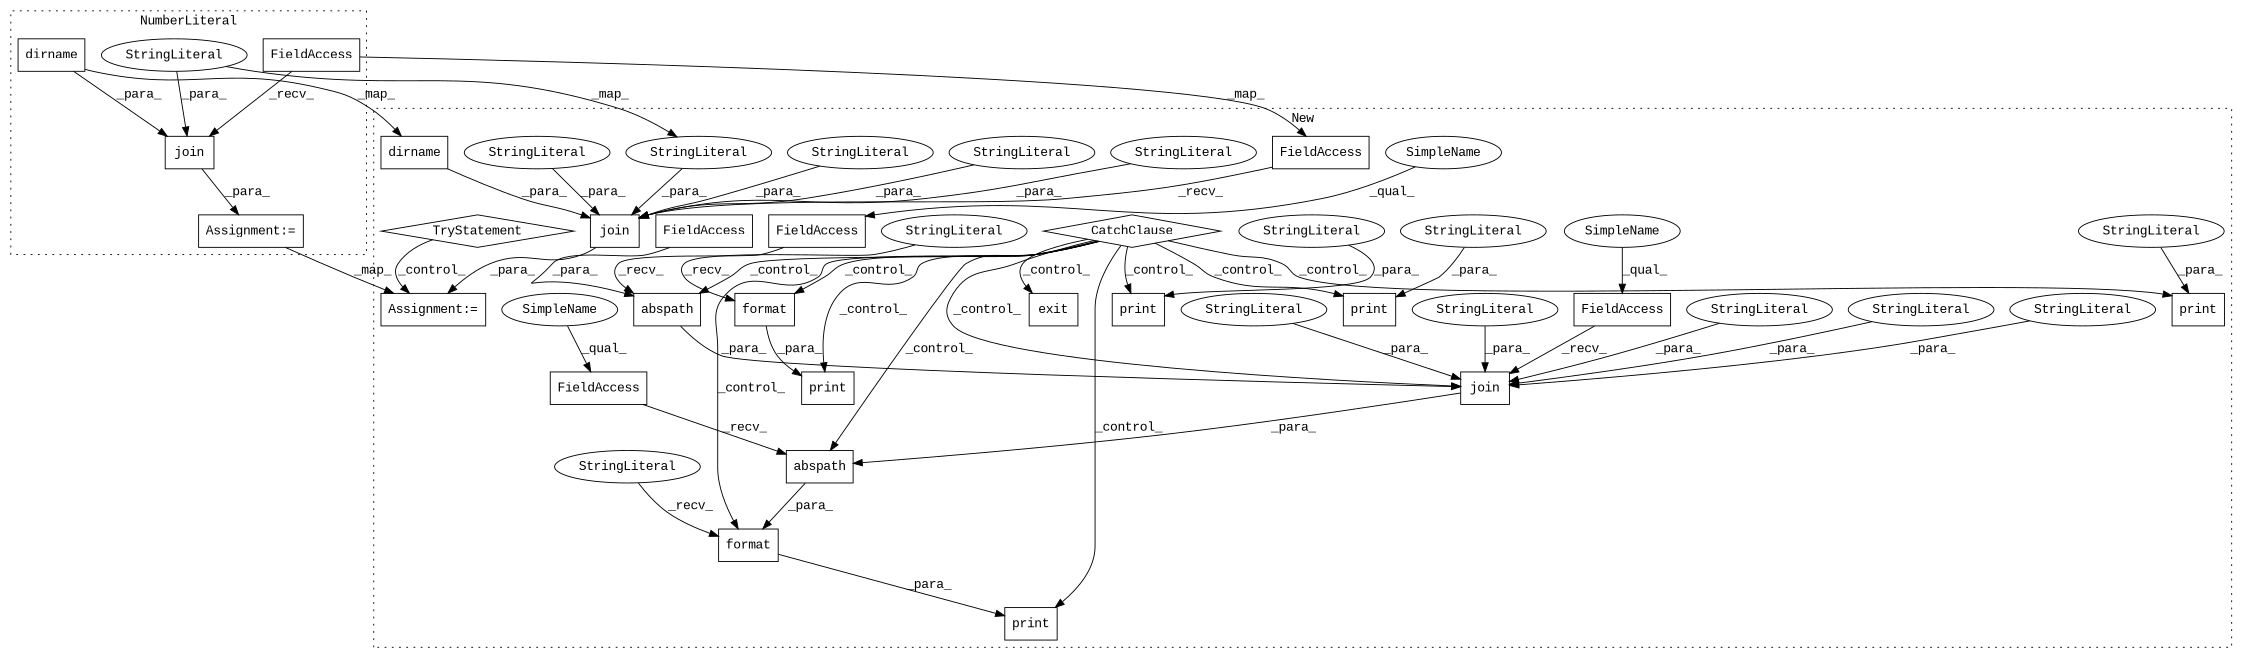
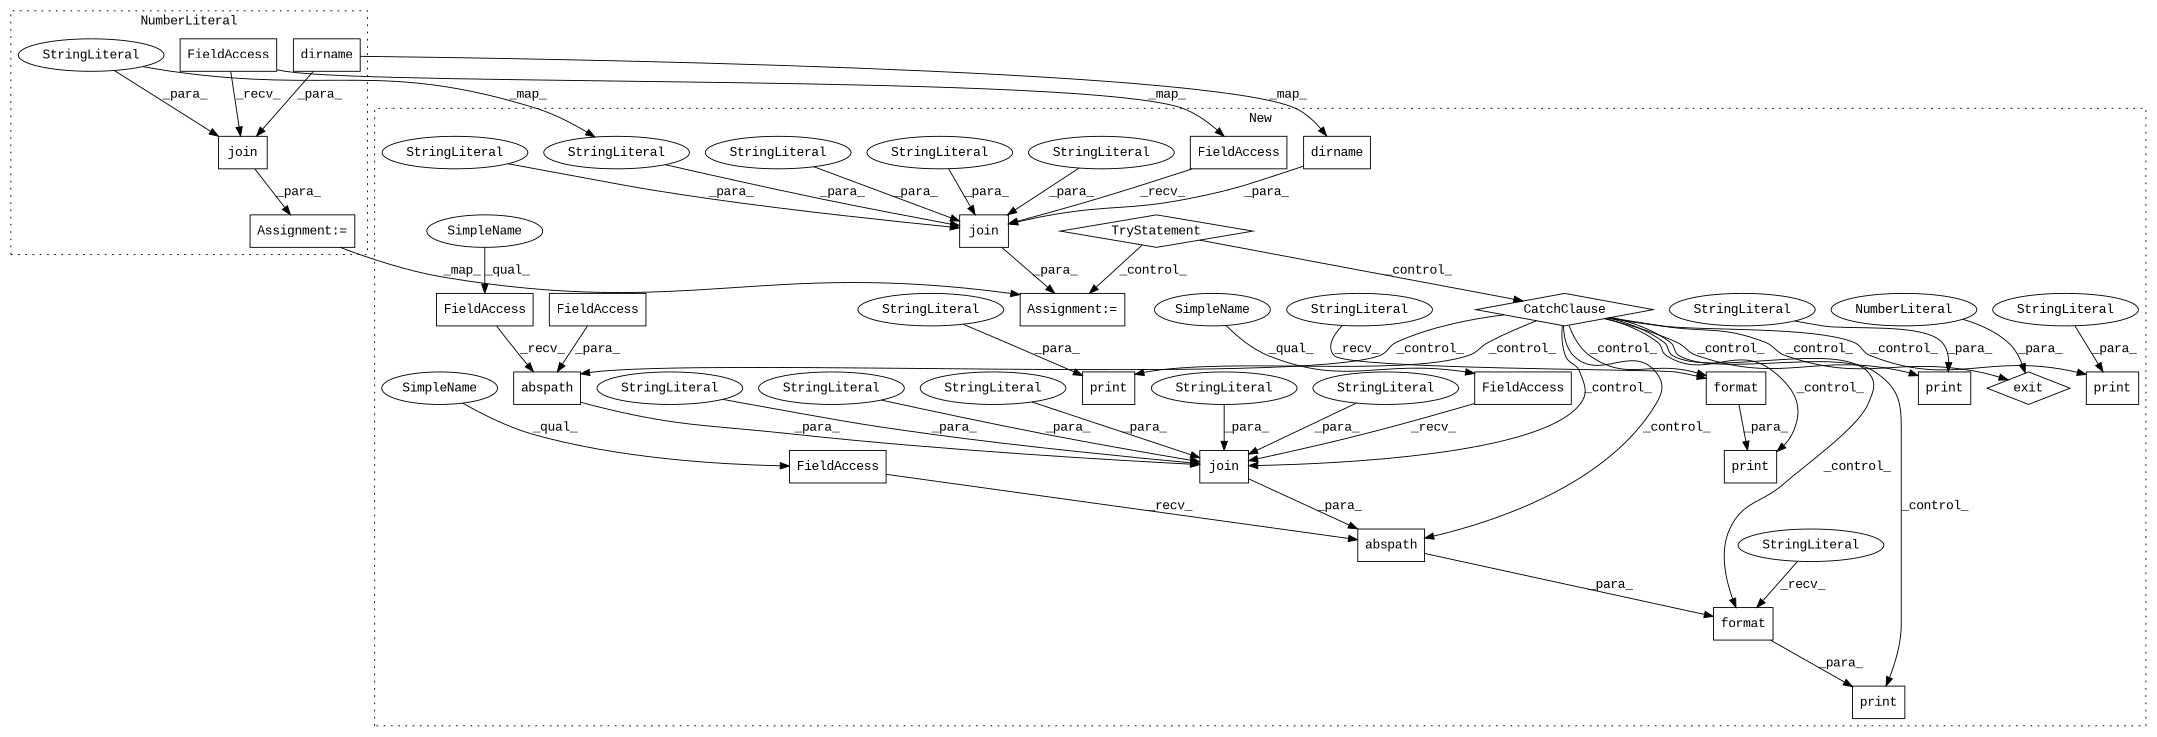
none -> (1357, 270)
(1054, 310) -> (2029, 388)
none -> (1904, 310)
